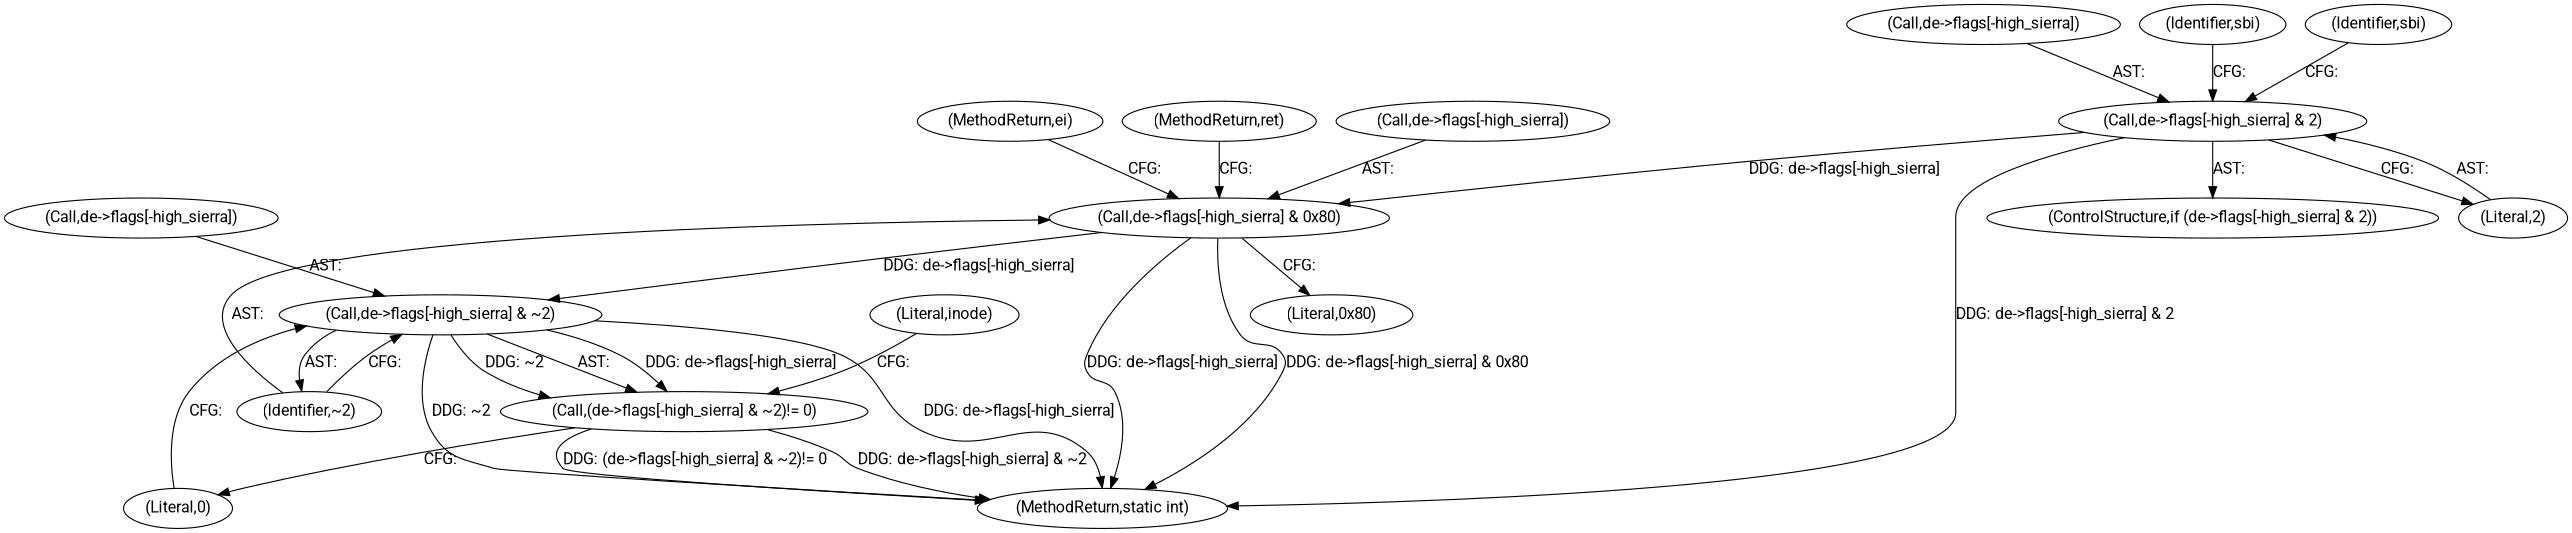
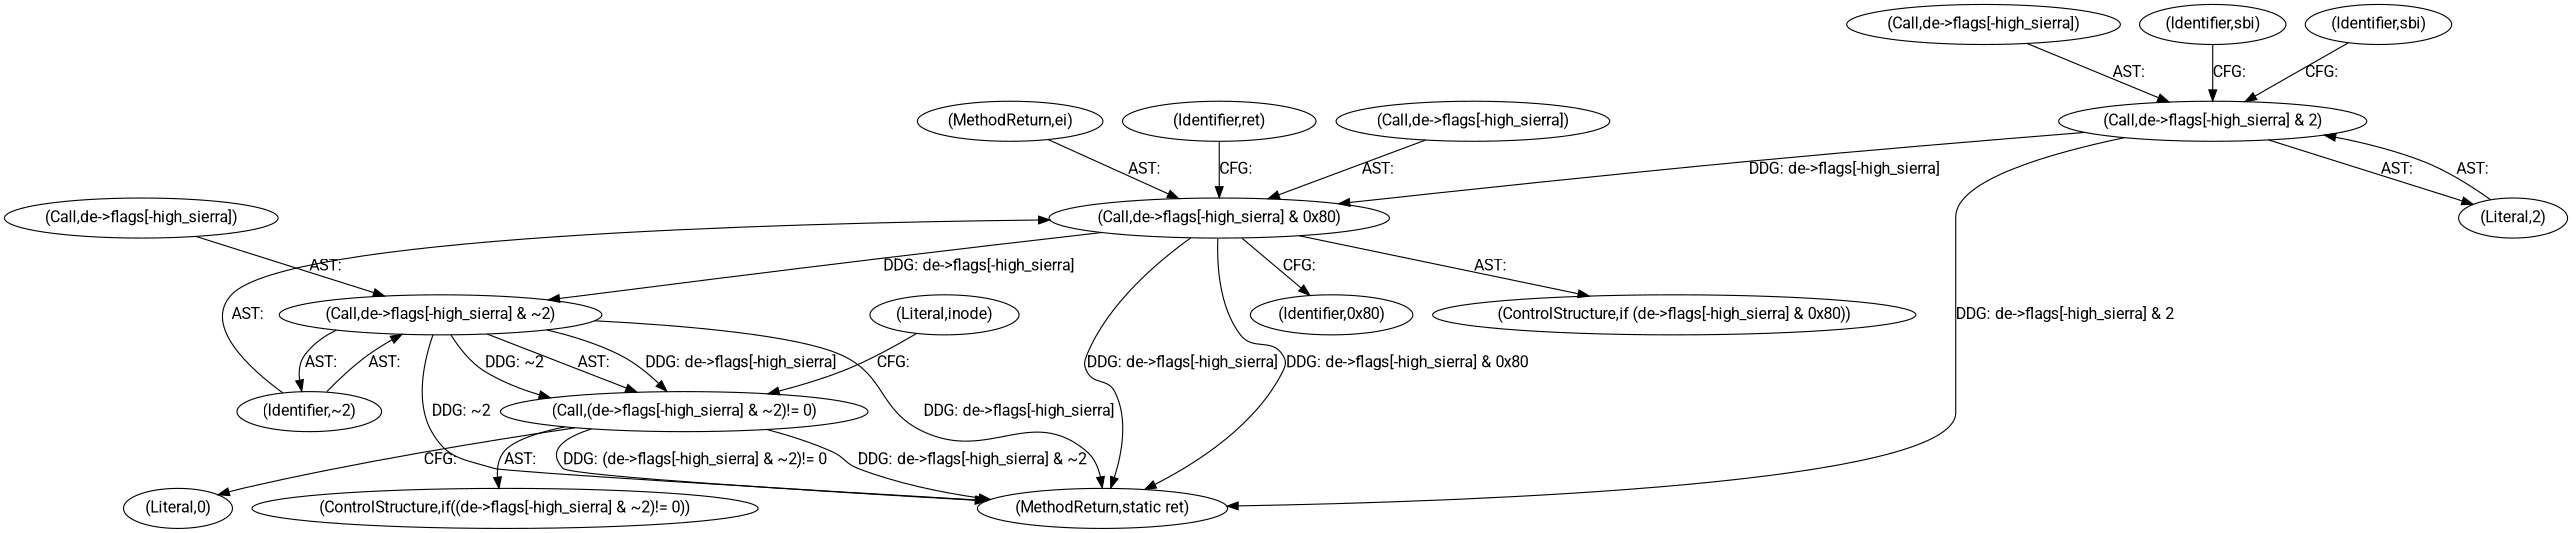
(1219, 121) -> (1219, 121)
(1147, 170) -> (1147, 170)
(2400, 170) -> (2400, 170)
(2213, 218) -> none
(1332, 315) -> (1332, 315)
none -> (1674, 315)
(387, 363) -> (387, 363)
(198, 382) -> none
none -> (505, 508)
(1102, 508) -> (1102, 508)
